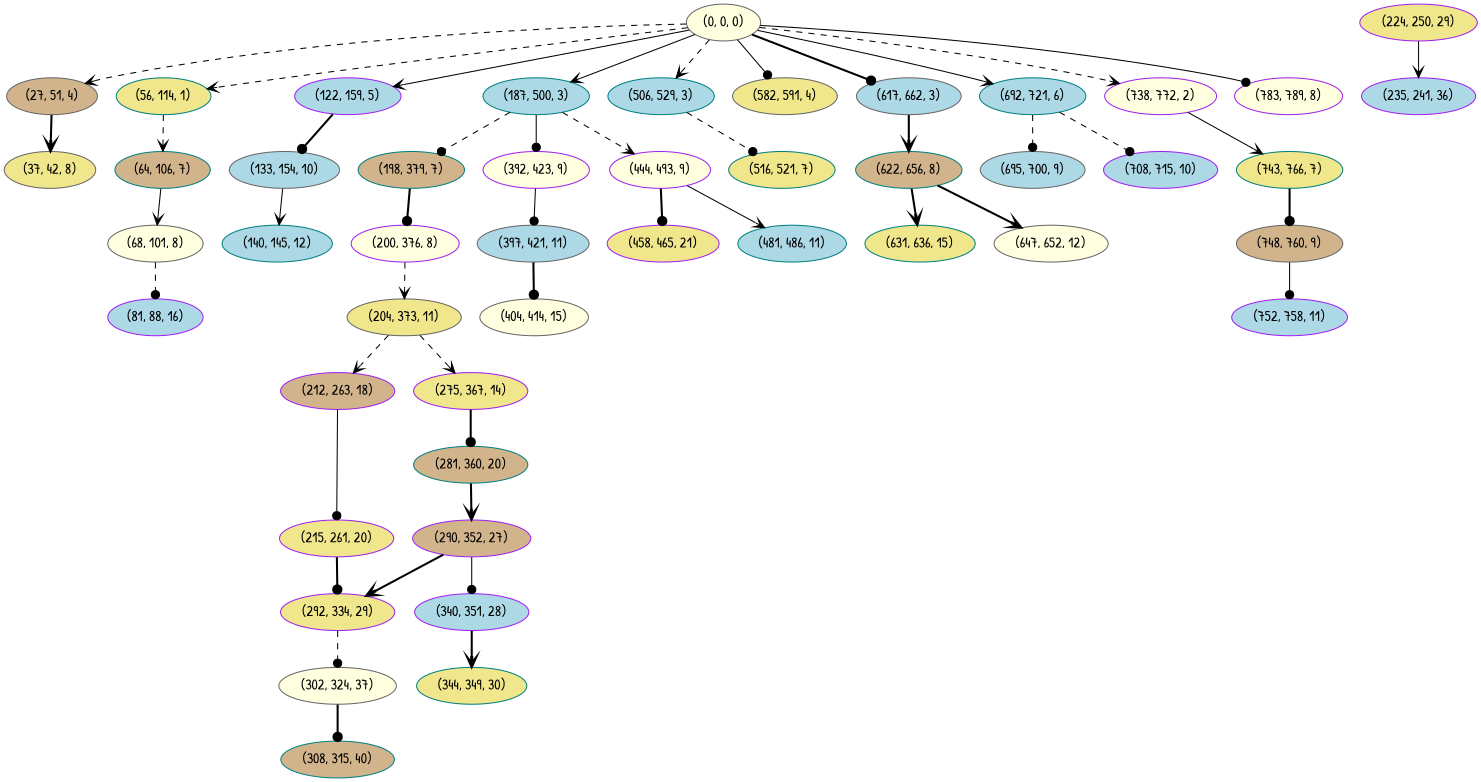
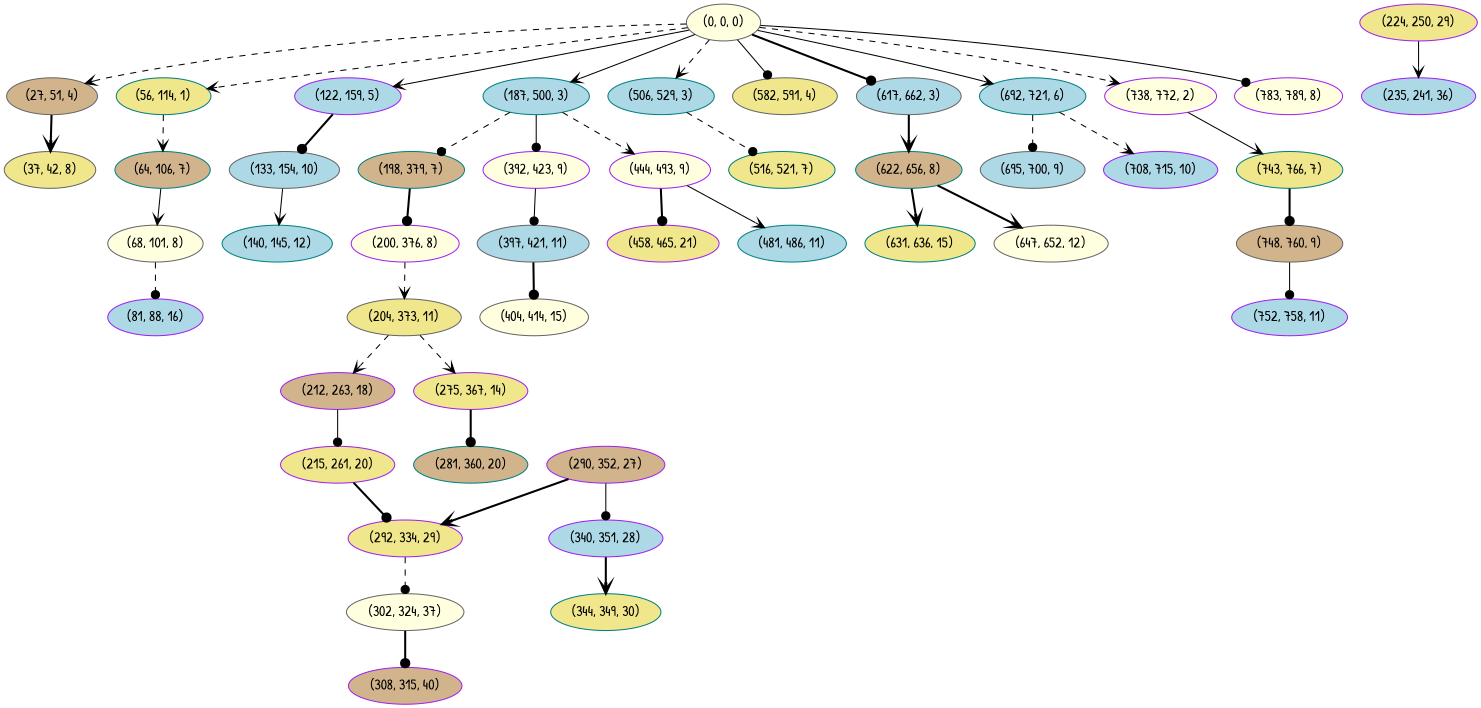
(1093, 131) -> (1092, 130)
(471, 497) -> none
(338, 760) -> (405, 686)
